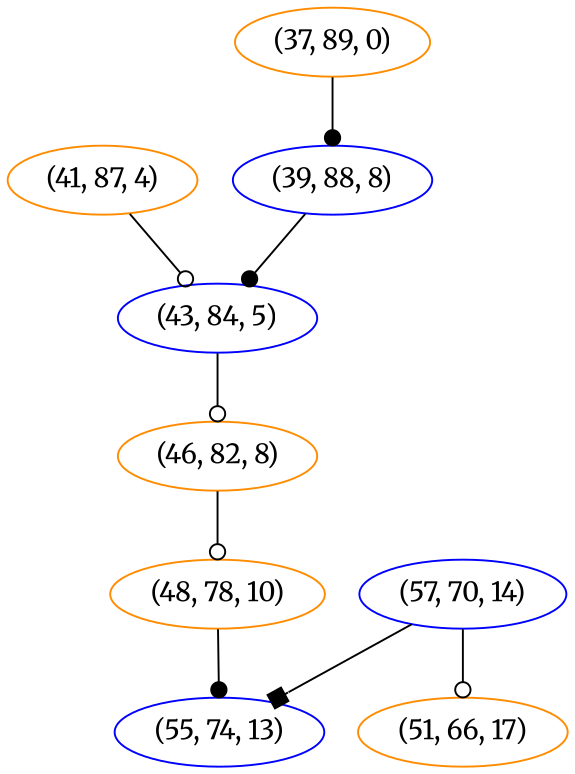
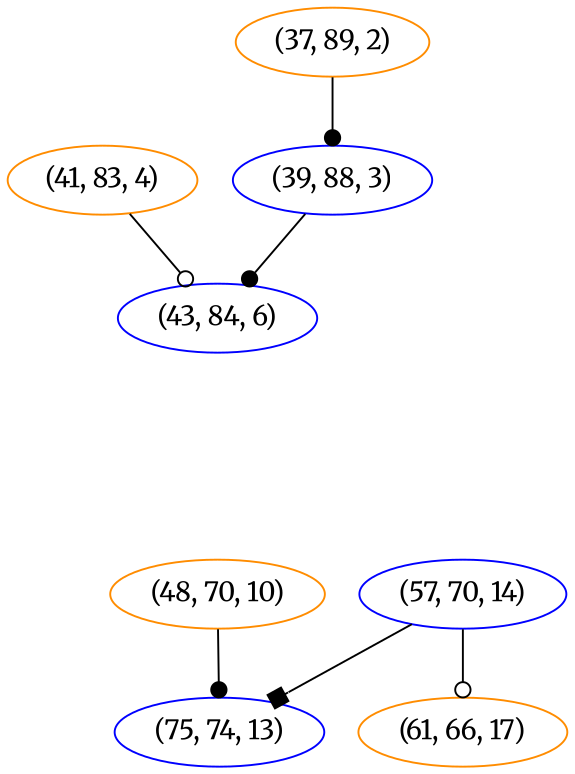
(333, 42) -> (333, 42)
(103, 180) -> (103, 180)
(333, 180) -> (333, 180)
(218, 318) -> (218, 318)
(218, 456) -> none
(218, 594) -> (218, 594)
(219, 732) -> (219, 732)
(463, 732) -> (463, 732)
